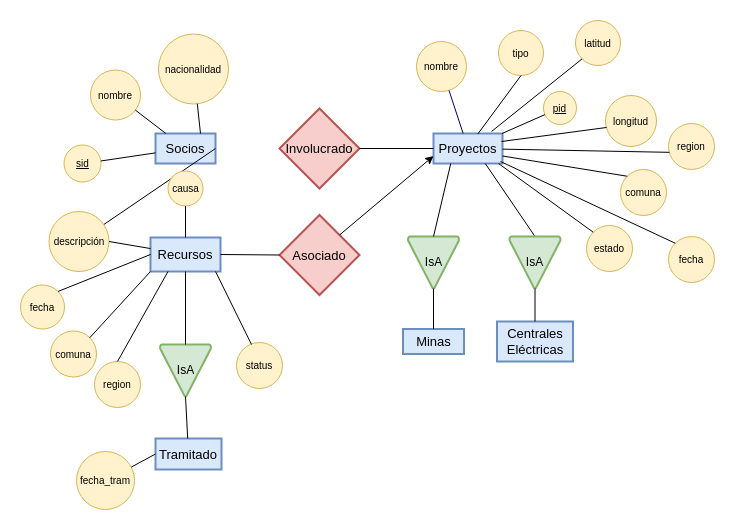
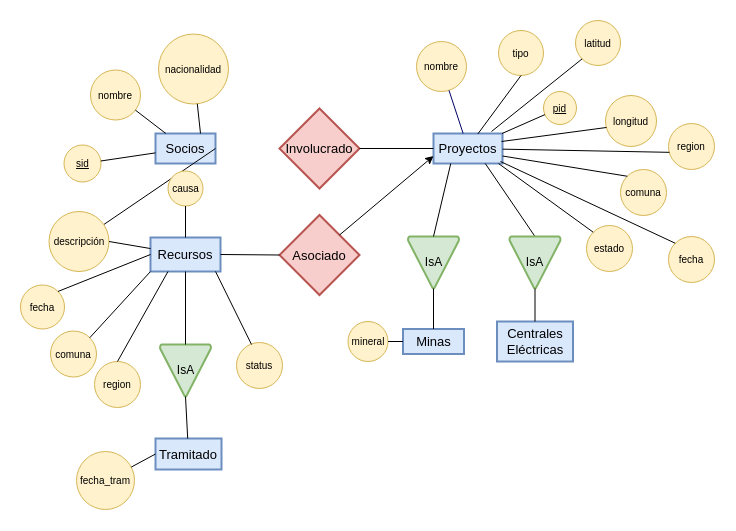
none -> (368, 342)
none -> (395, 342)
